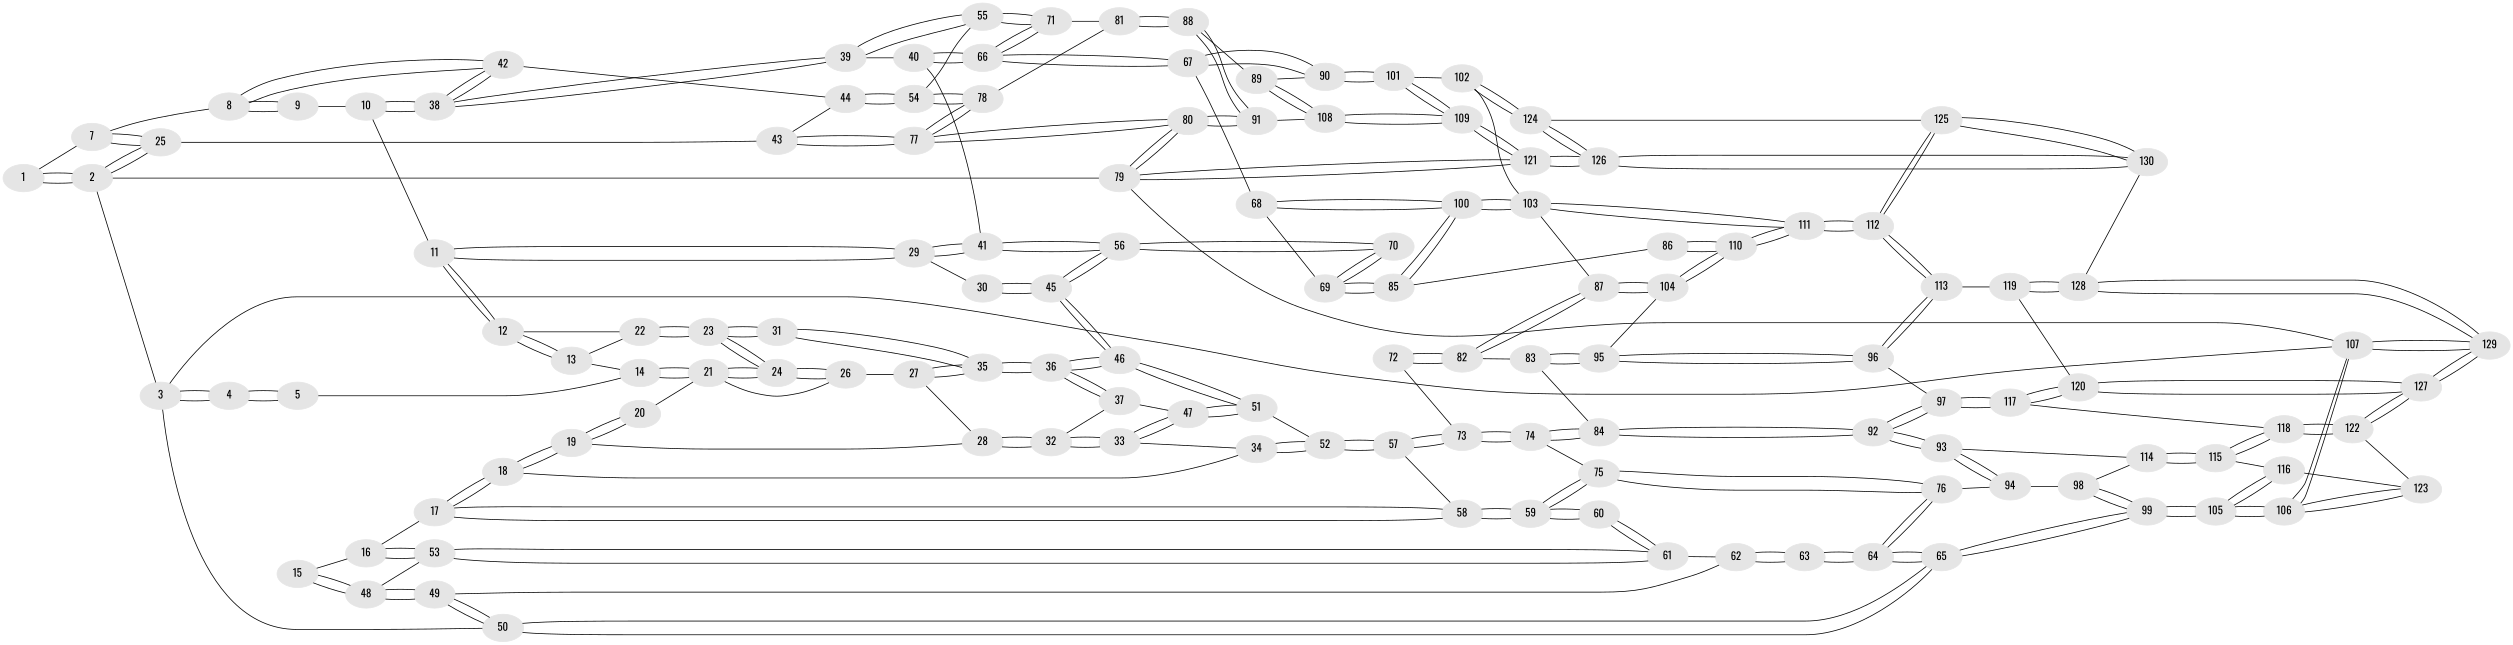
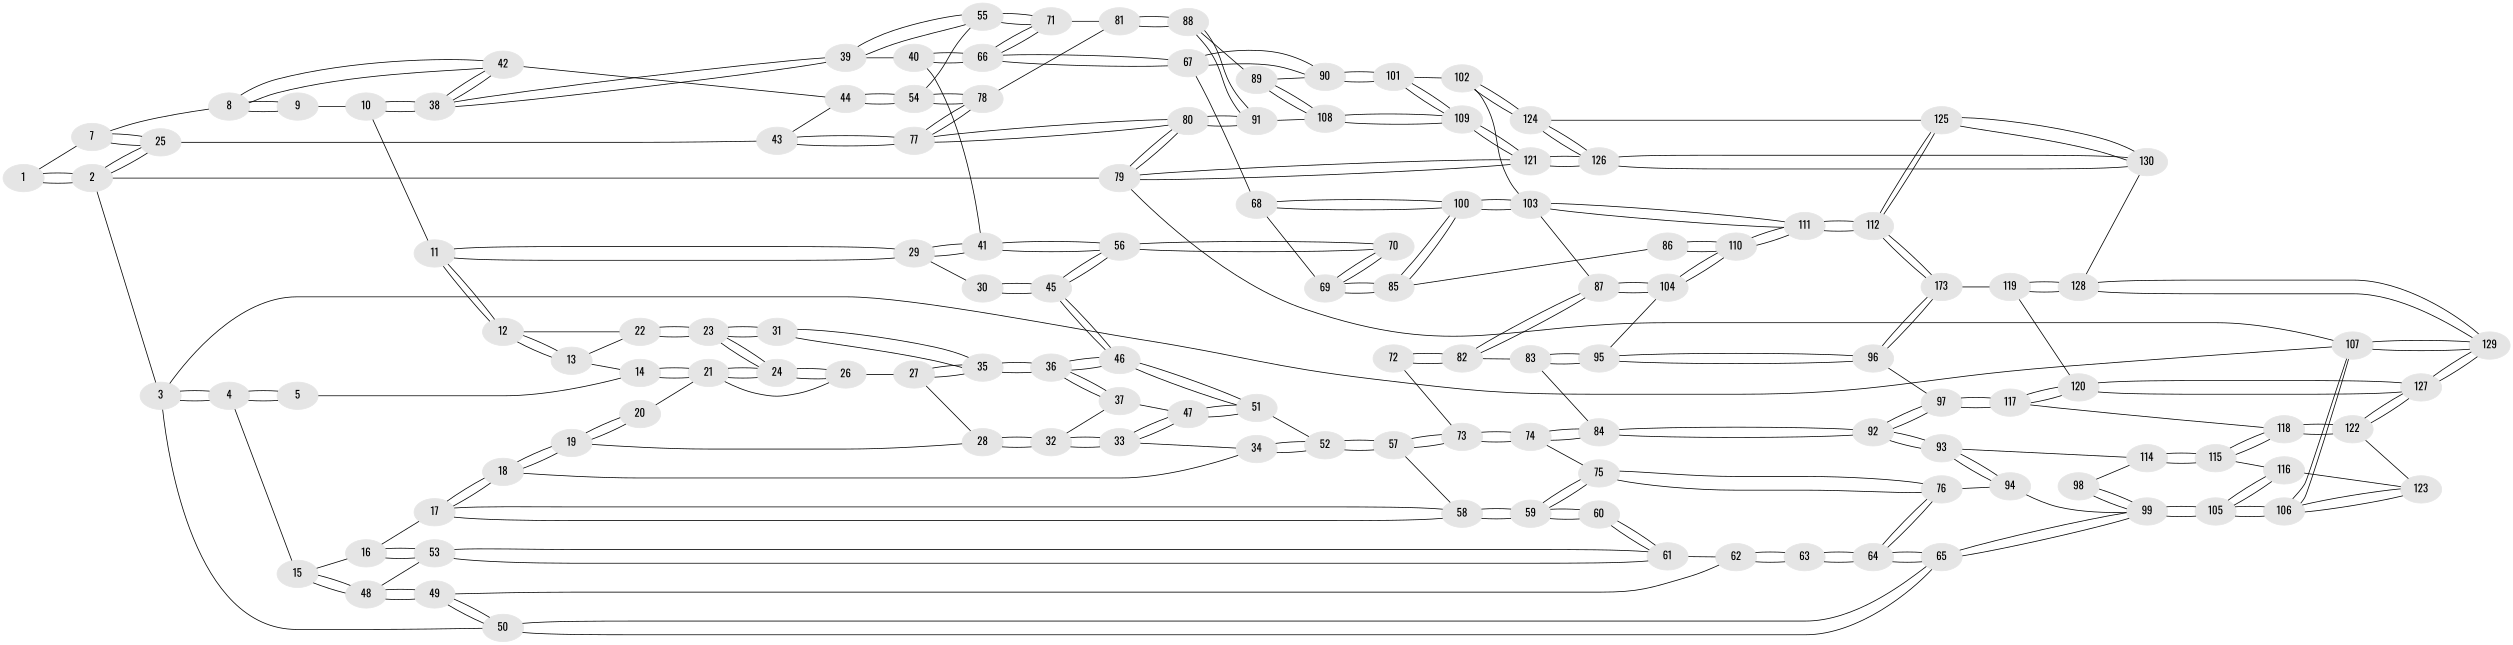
(1942, 287) -> (1942, 287)
none -> (263, 485)
(2044, 486) -> (2075, 510)
